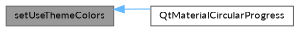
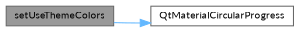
(137, 9) -> (127, 23)
